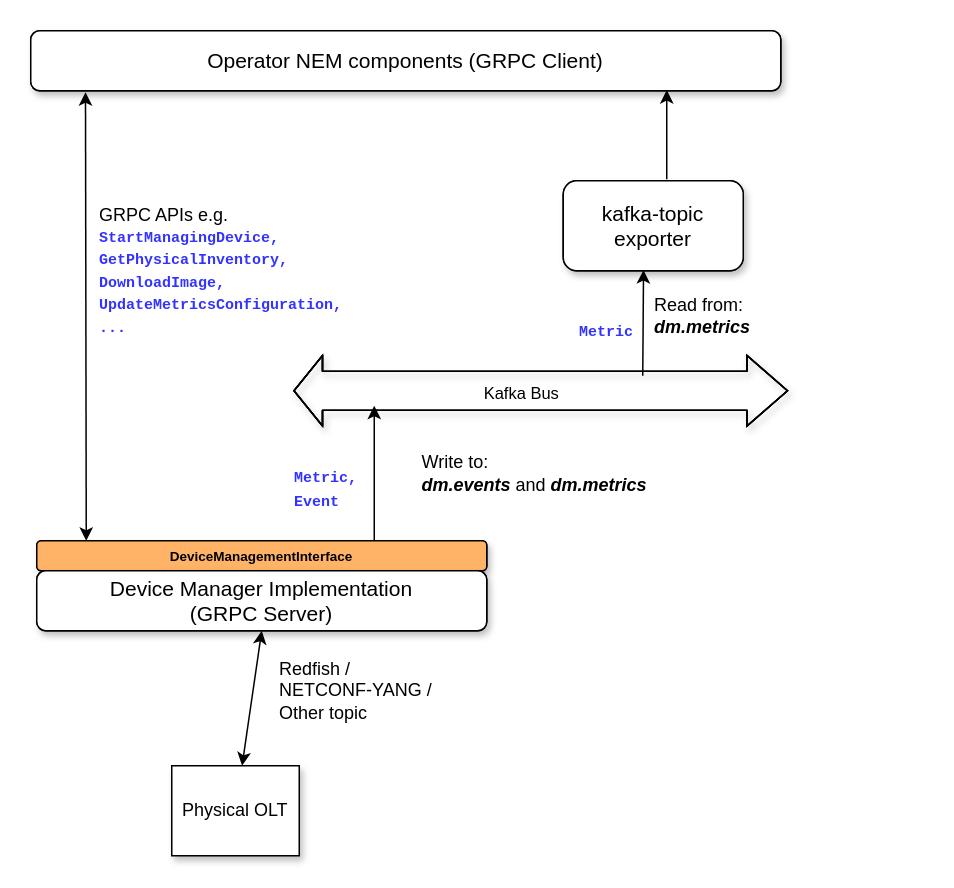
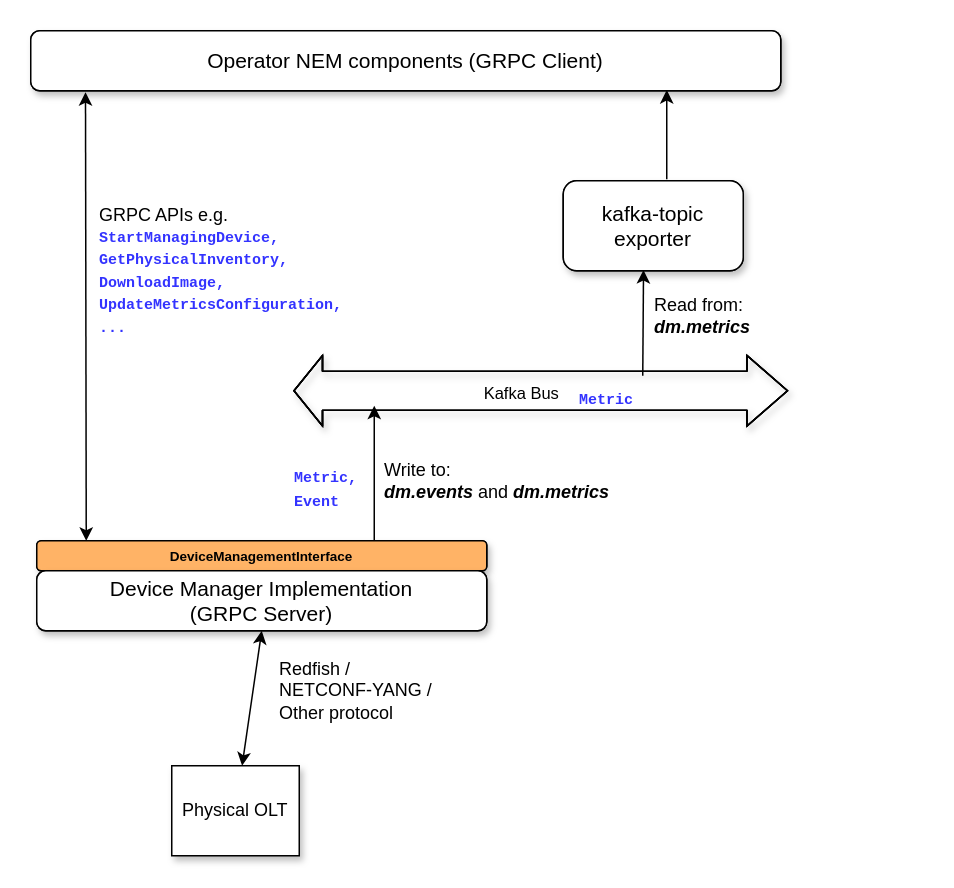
(614, 331) -> (614, 398)
(554, 473) -> (517, 481)
(348, 691) -> (348, 691)
